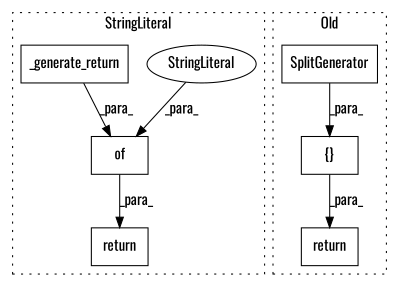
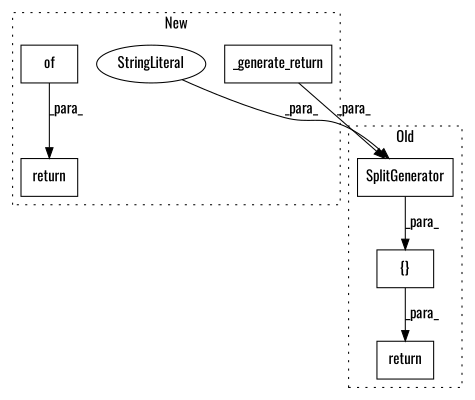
(139, 25) -> (176, 25)
(95, 105) -> (334, 114)
(165, 105) -> (283, 117)
